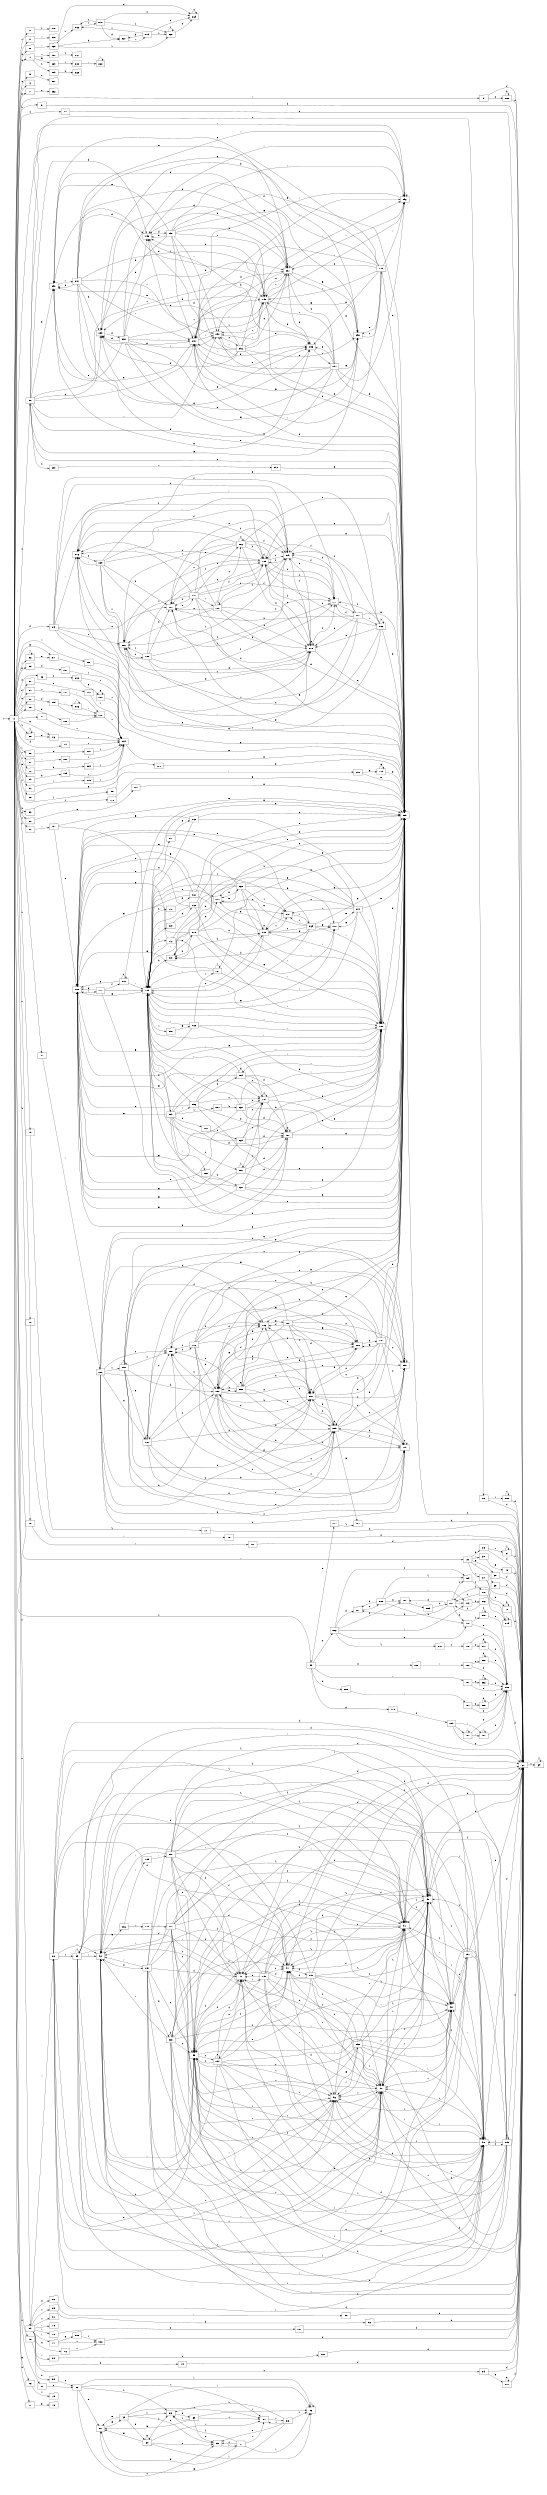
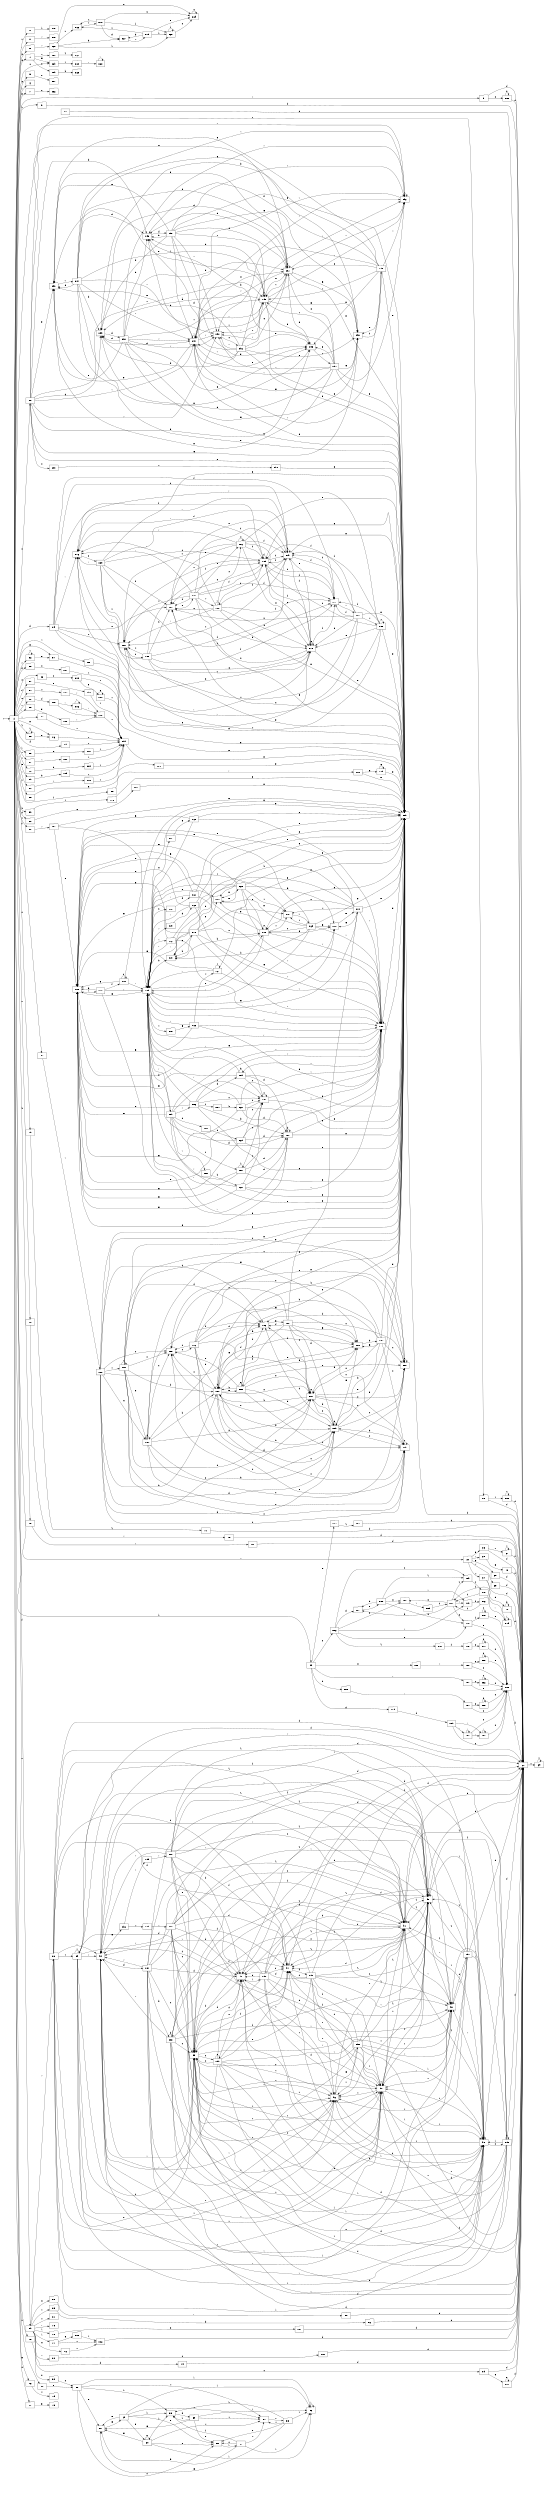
(16, 397) -> (15, 381)
(403, 1102) -> (330, 1131)
(193, 1112) -> (205, 1106)
(278, 1116) -> none
(346, 1475) -> (349, 1388)
none -> (318, 2039)
